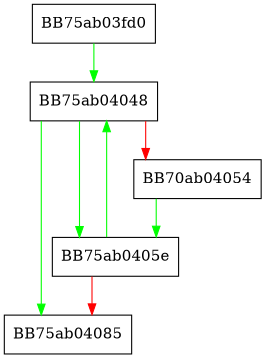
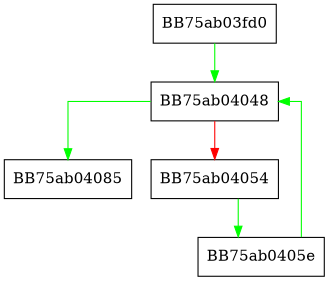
(79, 174) -> none
(197, 179) -> (215, 179)
(92, 290) -> none
